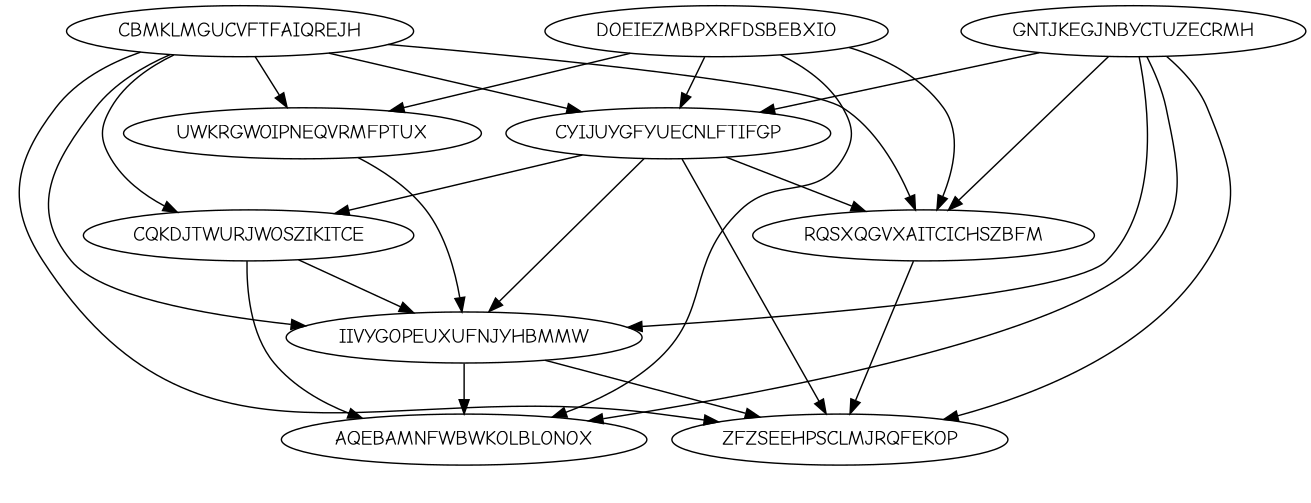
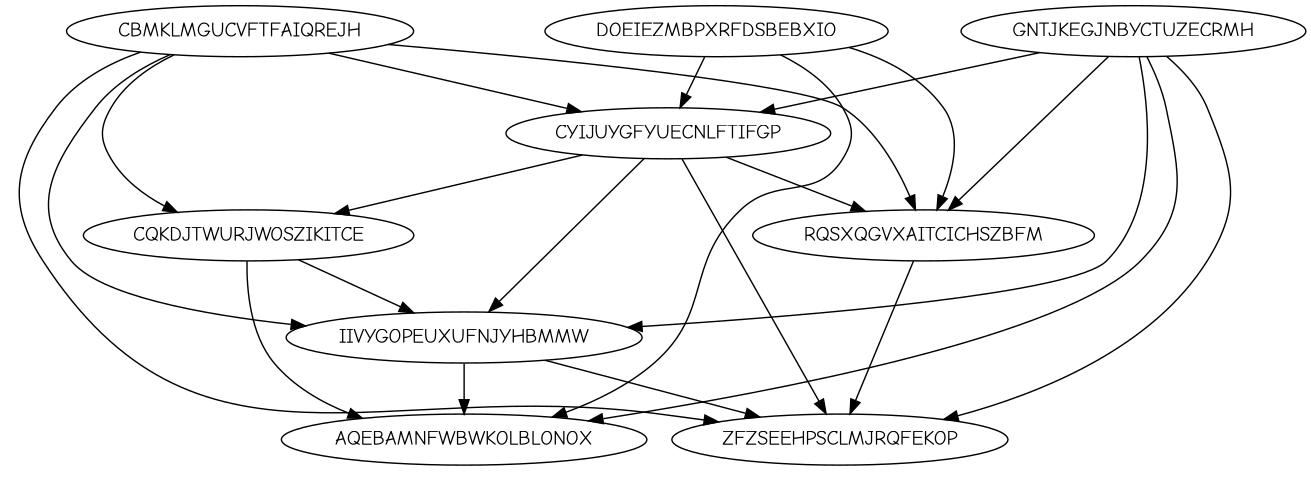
(302, 133) -> none
